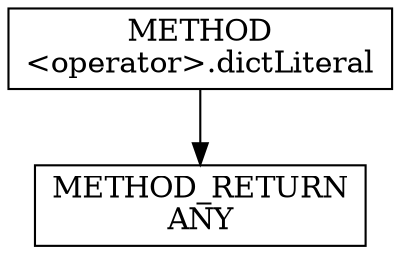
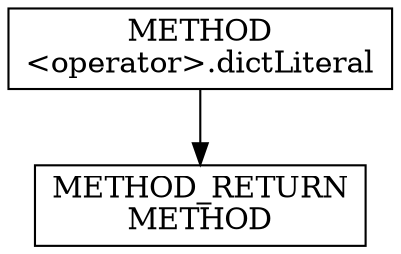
(200, 220) -> (200, 220)
